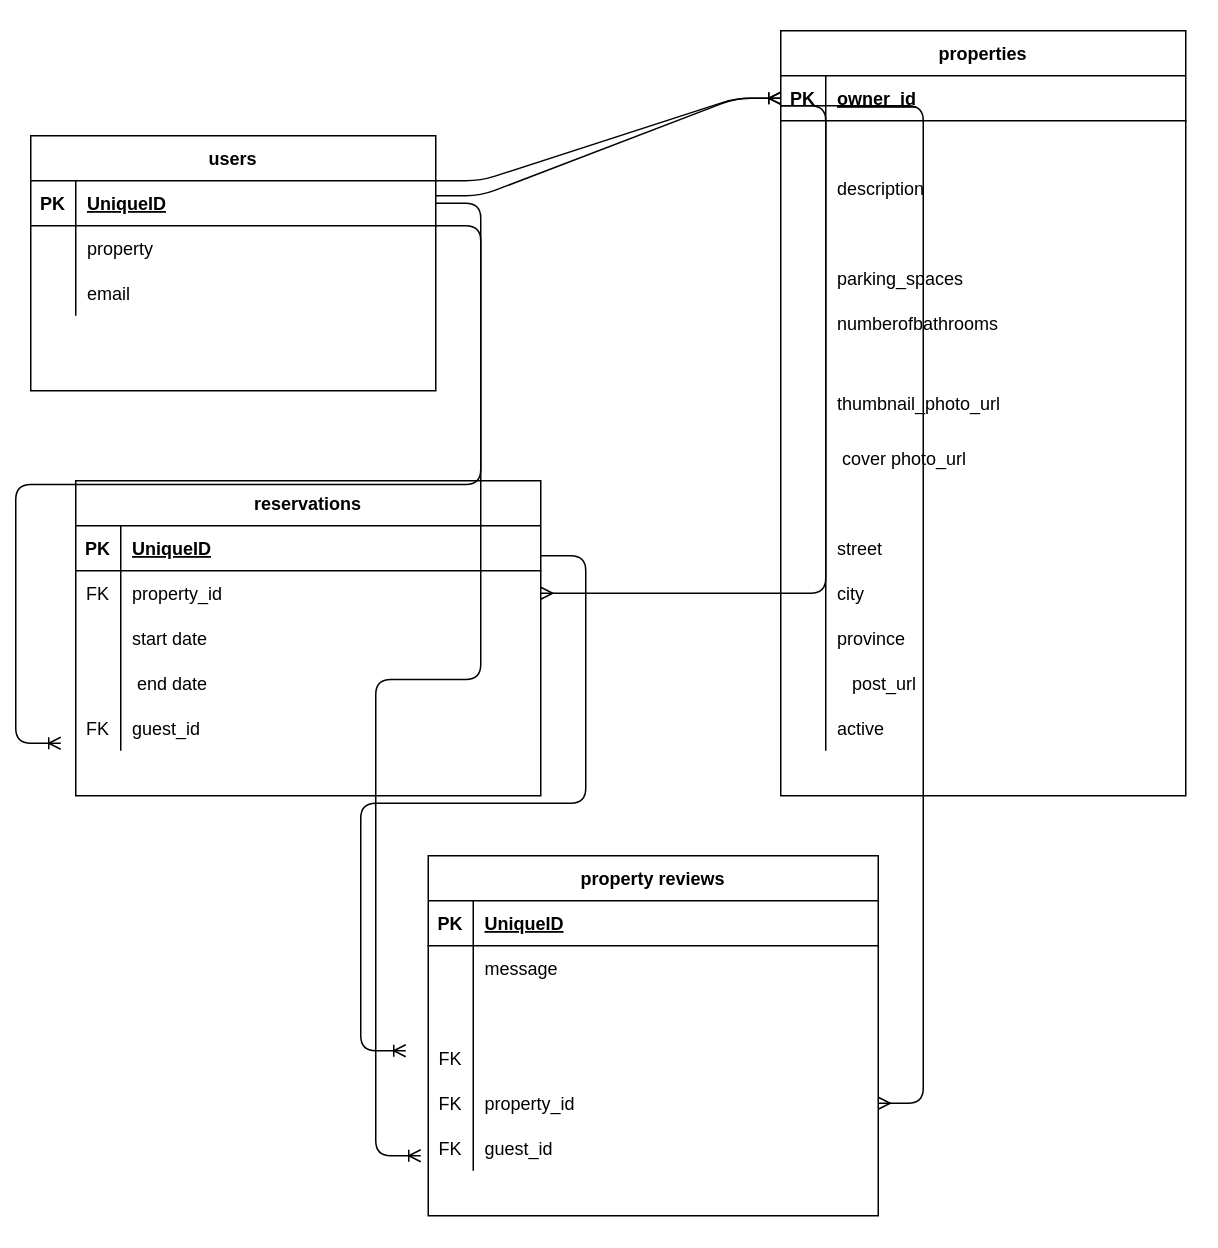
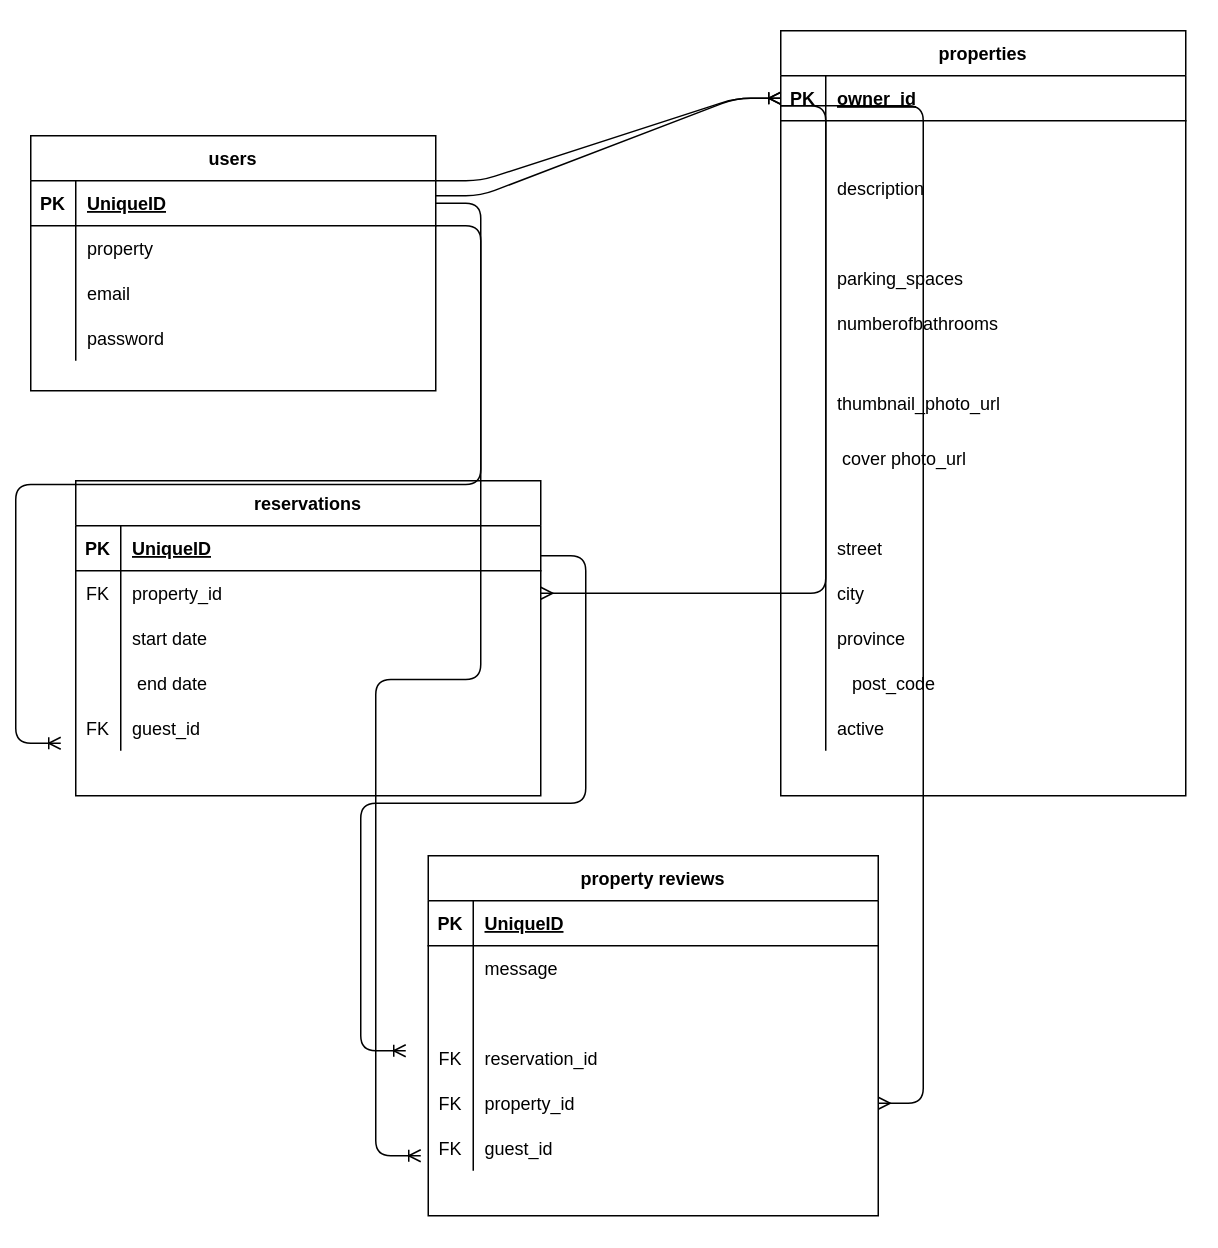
none -> (256, 338)
(890, 684) -> (897, 684)
none -> (676, 1058)
